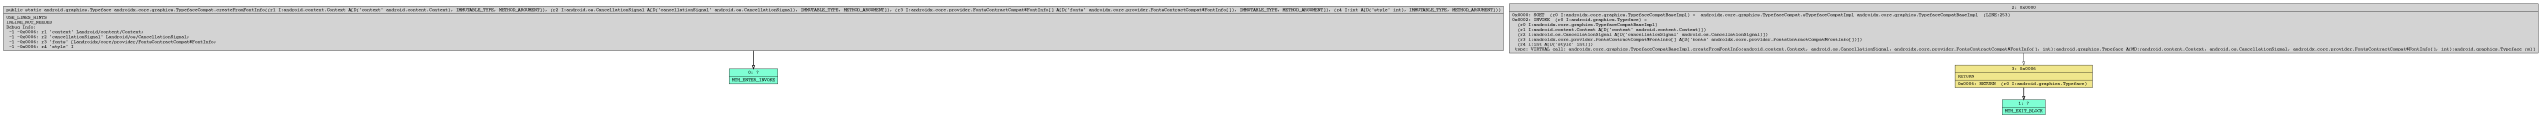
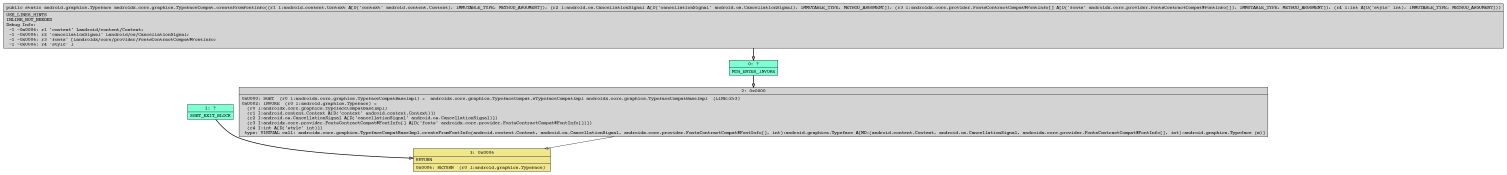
none -> (753, 80)
(2024, 92) -> (309, 151)
(2024, 111) -> (210, 116)
